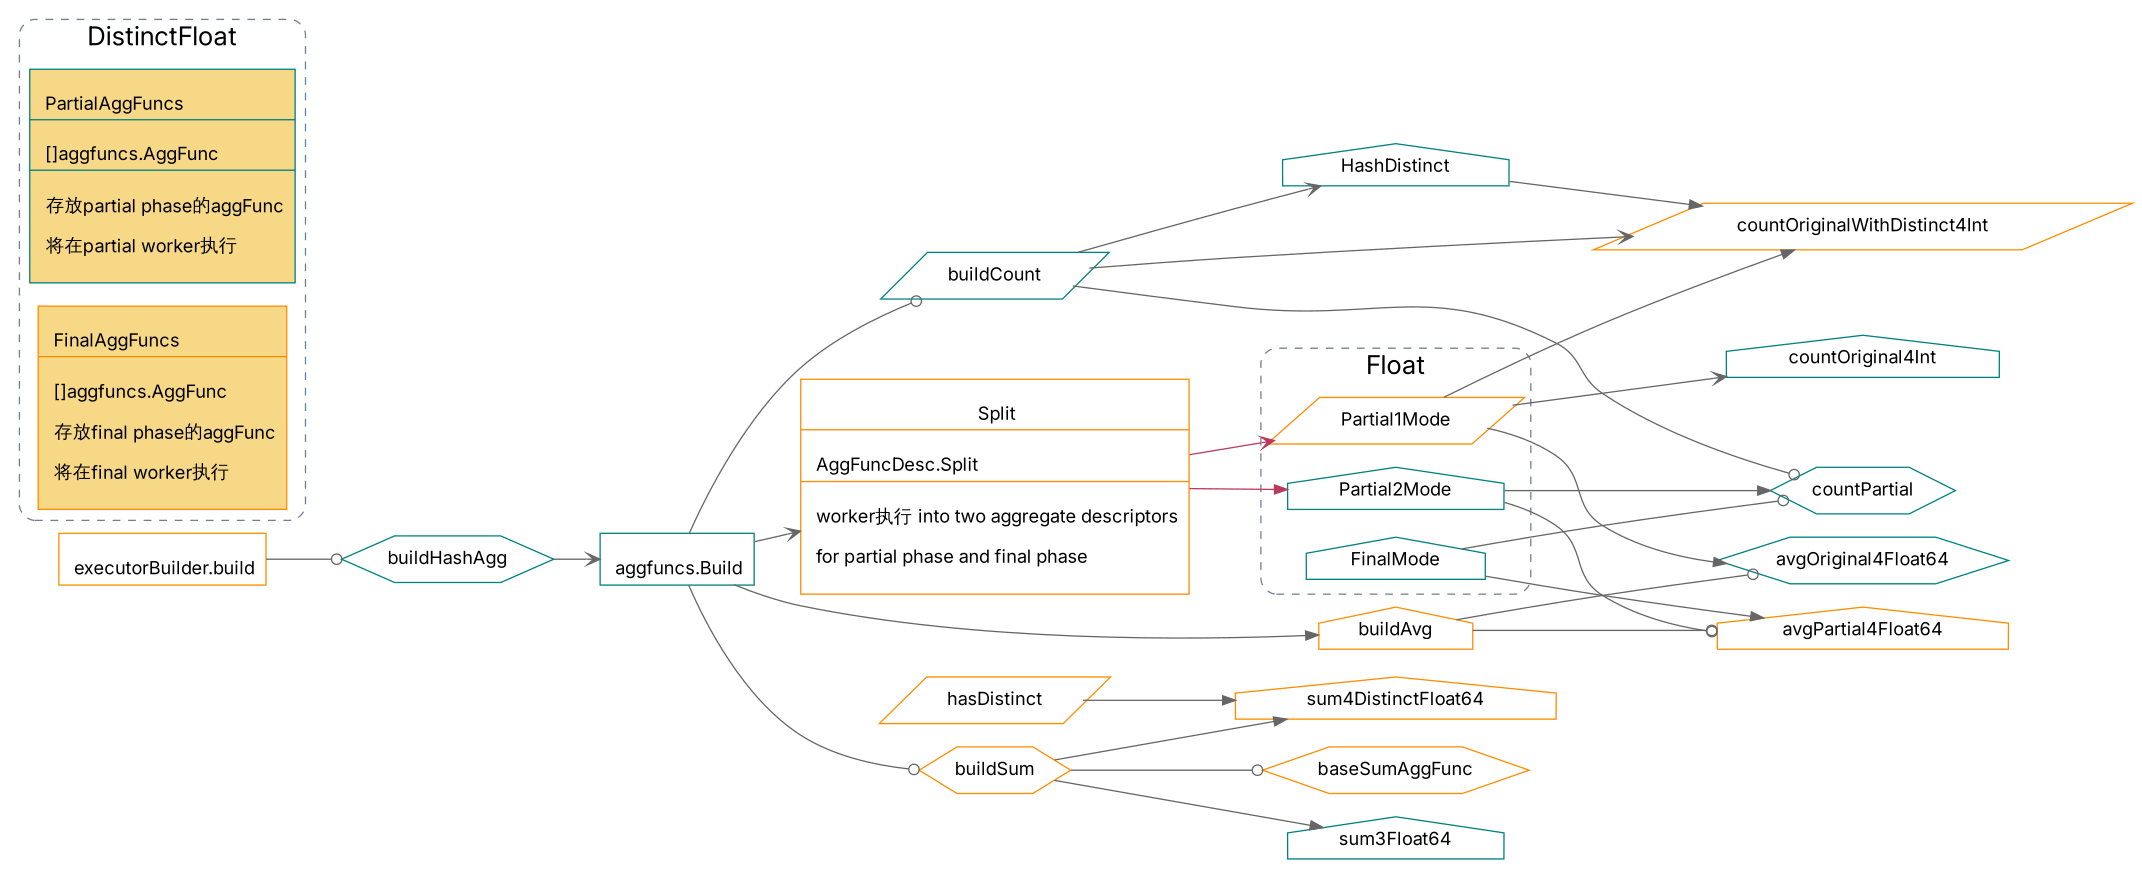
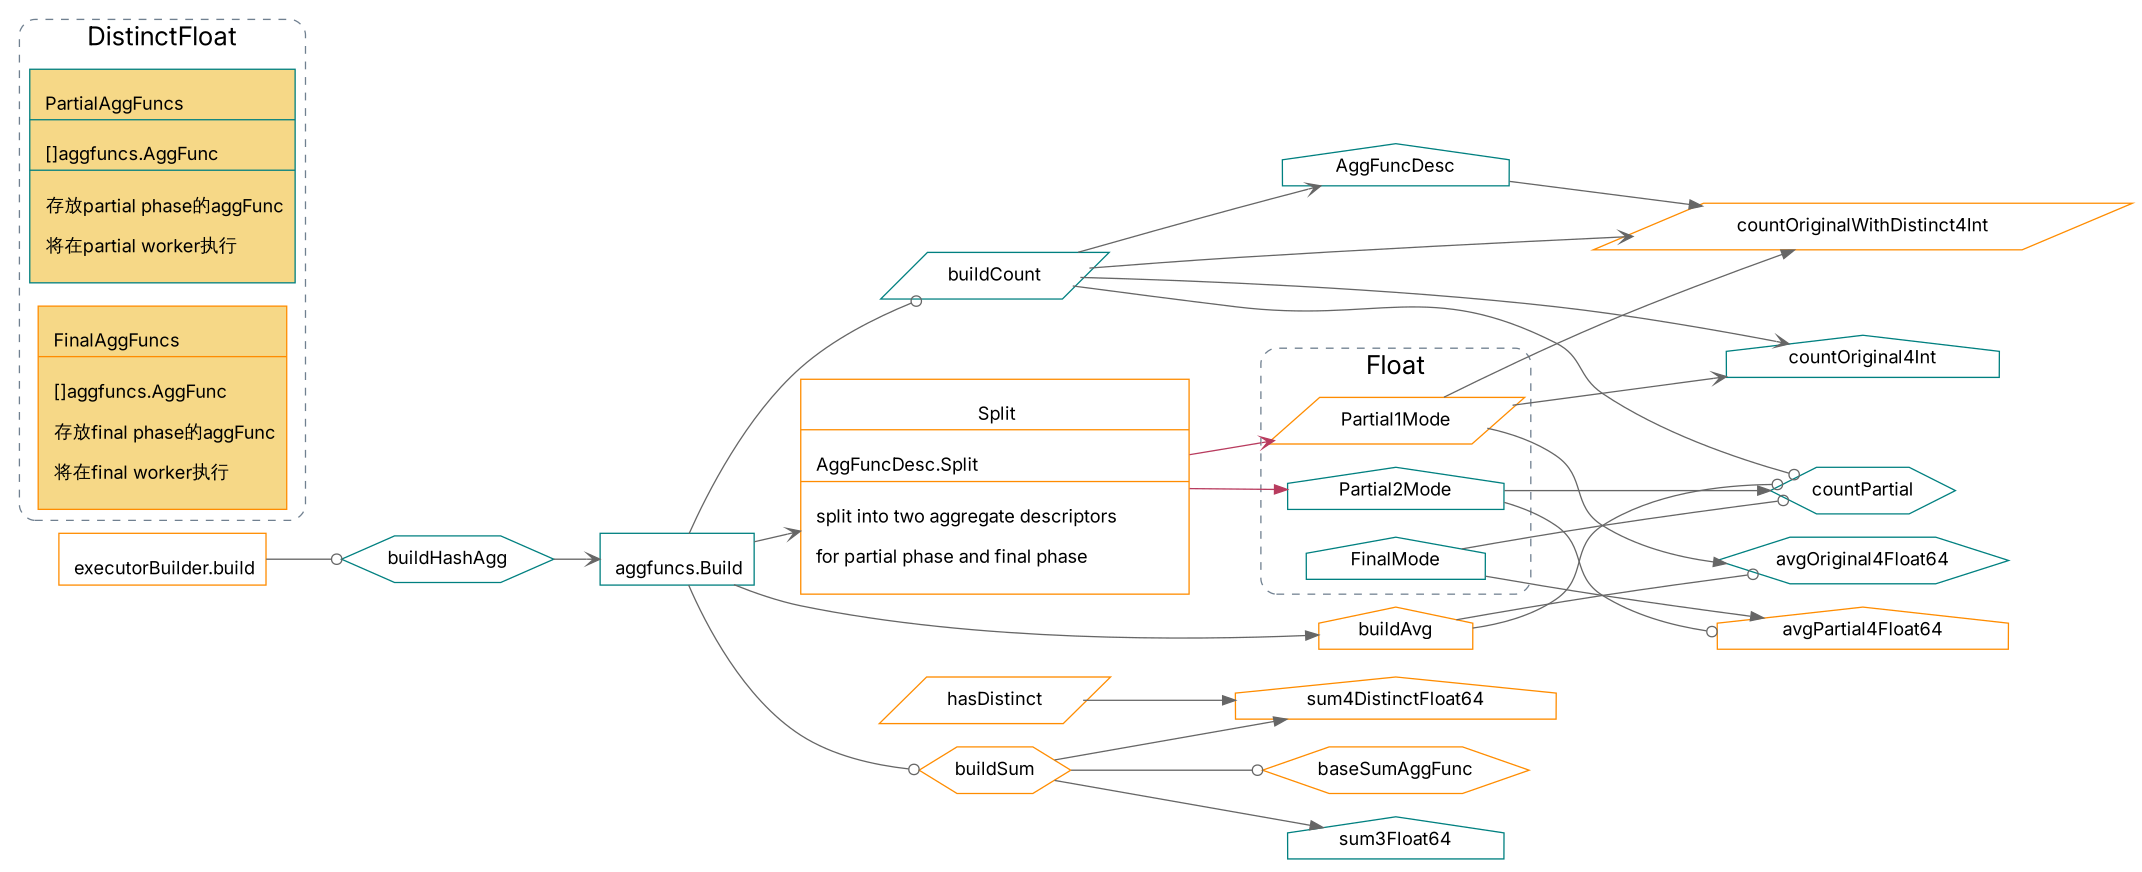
(1396, 167) -> (1396, 167)
none -> (1430, 295)
(995, 517) -> (965, 517)
(1590, 630) -> (1589, 538)
